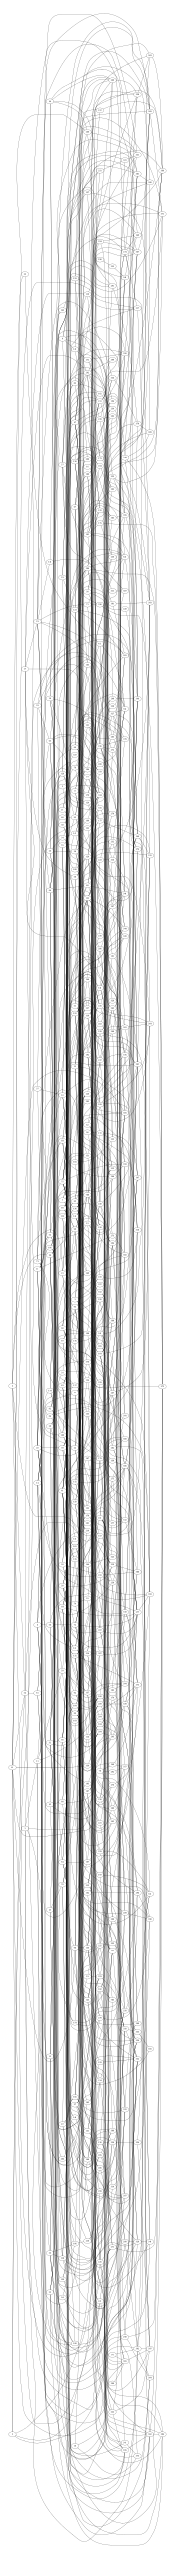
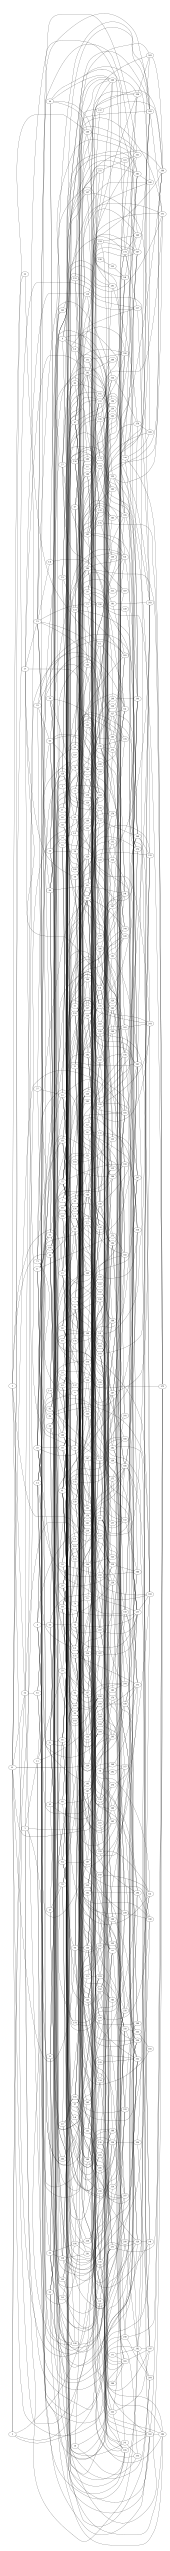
none -> (87, 2254)
